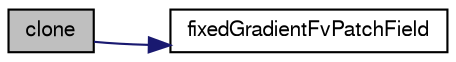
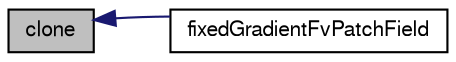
(121, 44) -> (143, 17)
